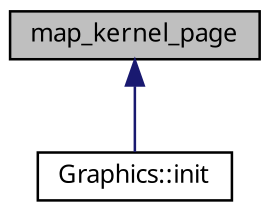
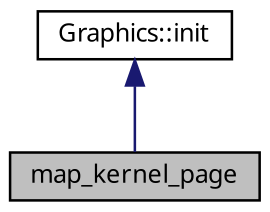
(135, 119) -> (135, 119)
